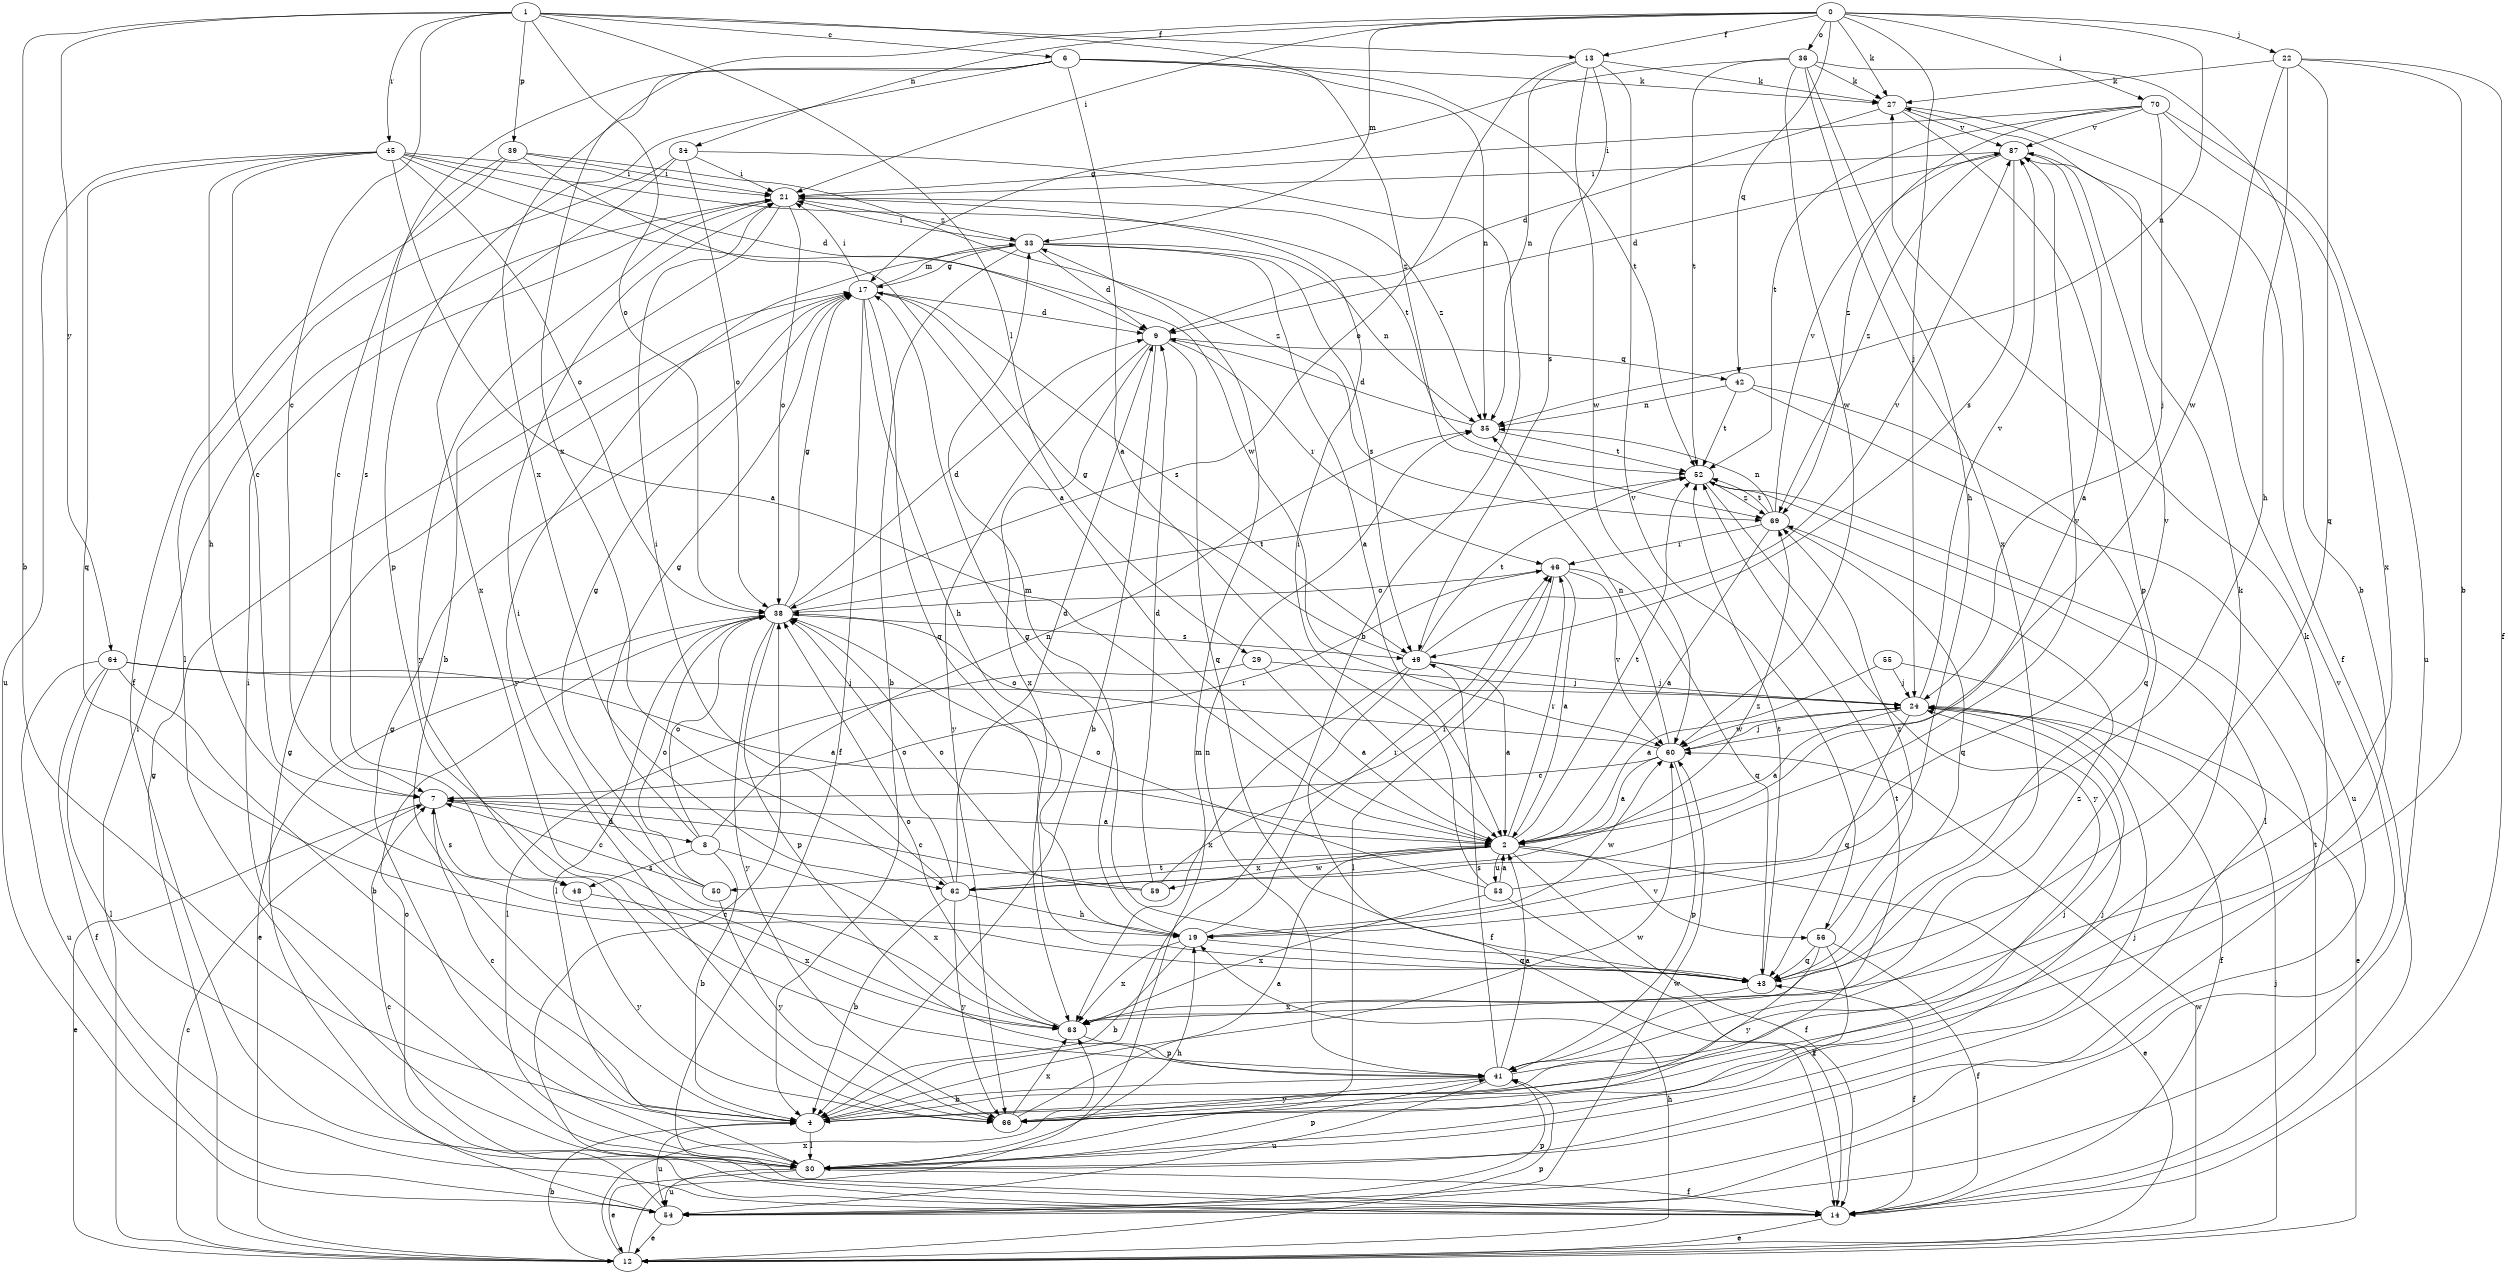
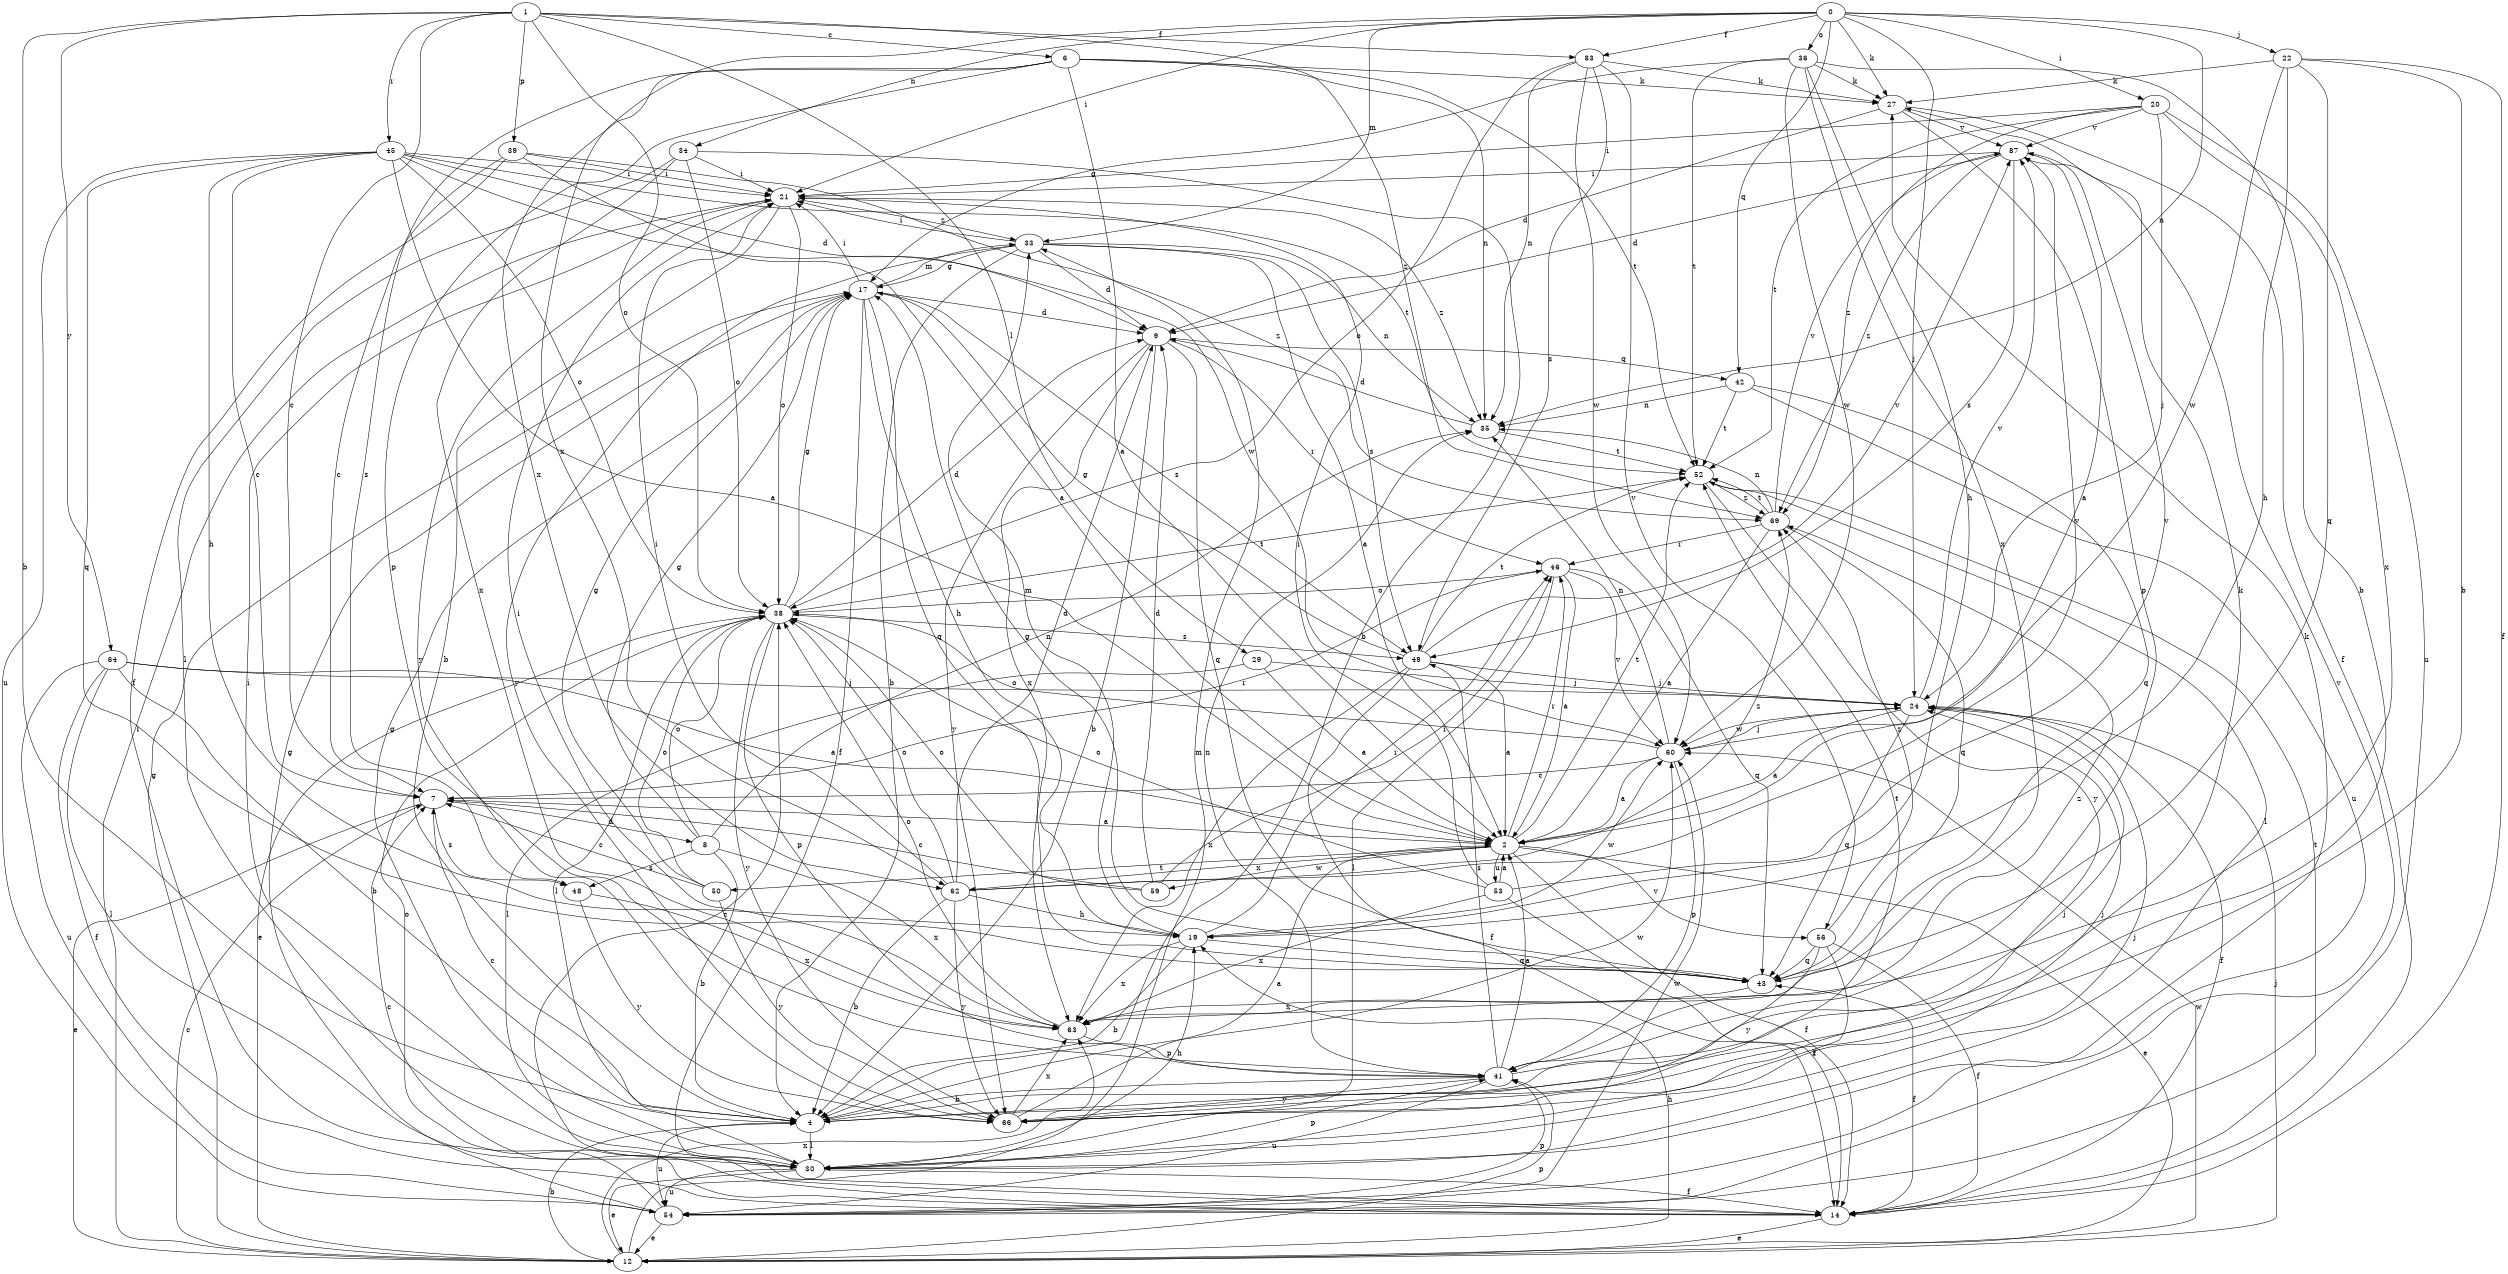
(1589, 59) -> (1589, 59)
(2155, 105) -> (2155, 105)
(1888, 660) -> none
(1776, 725) -> none
